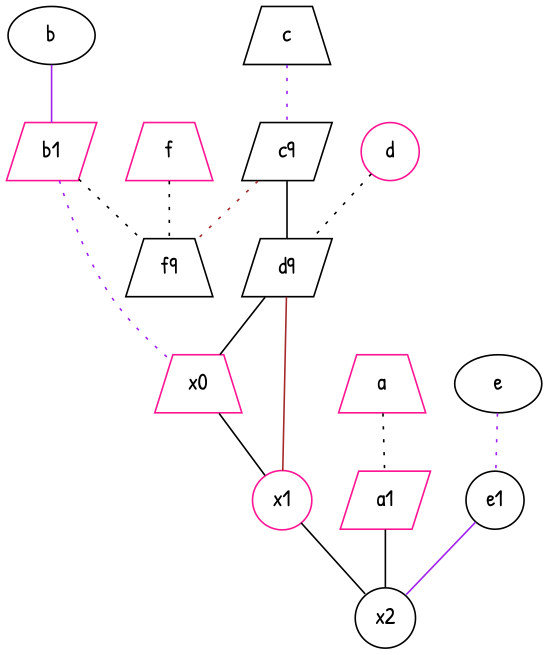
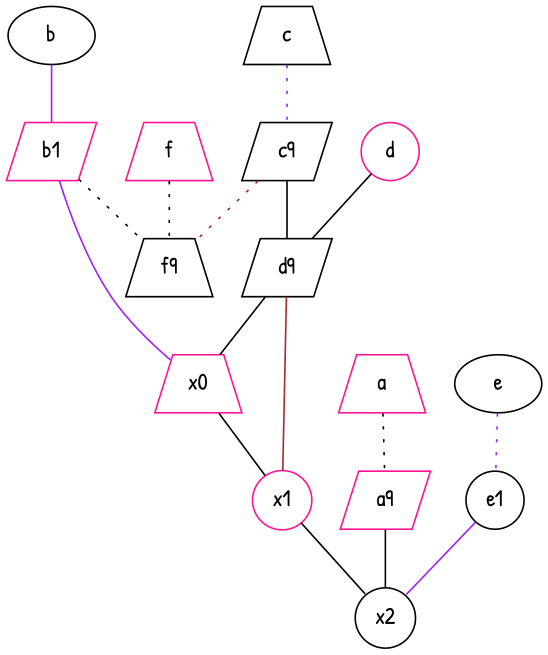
(342, 206) -> (342, 206)
(101, 280) -> (101, 280)
(385, 500) -> (385, 500)
